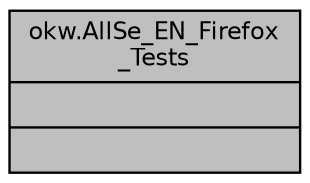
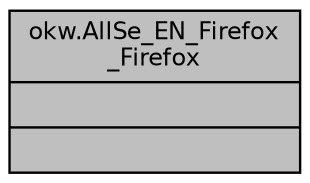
(155, 58) -> (155, 58)
